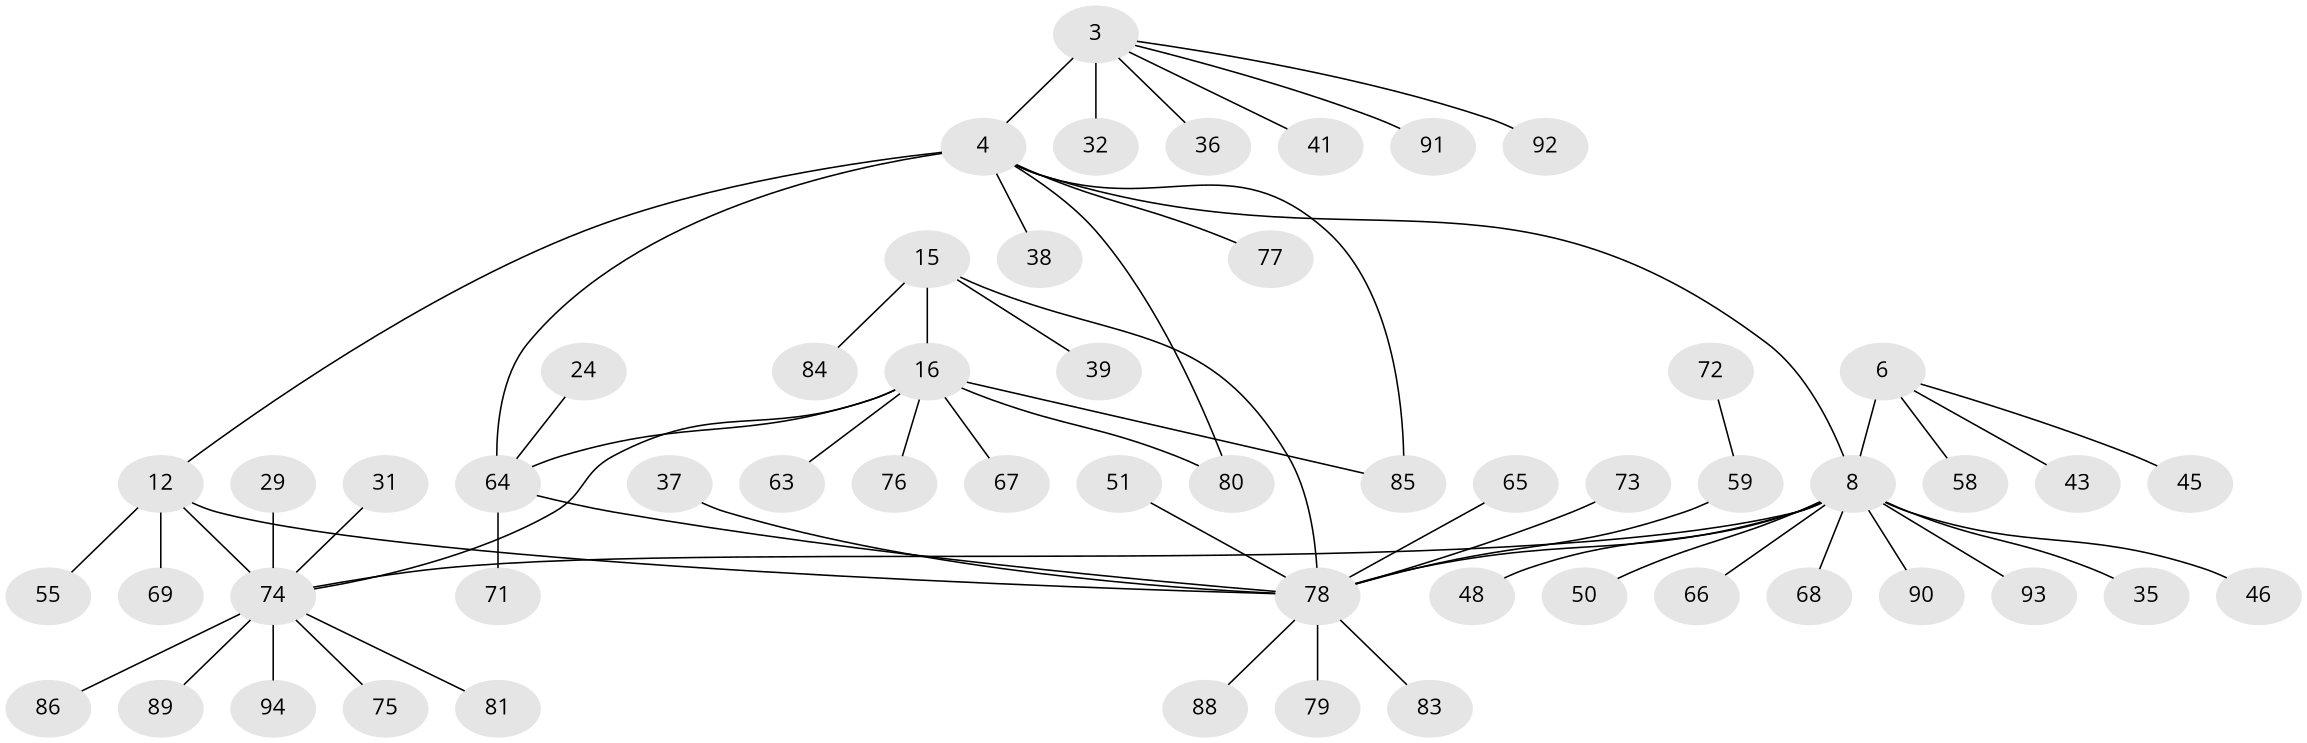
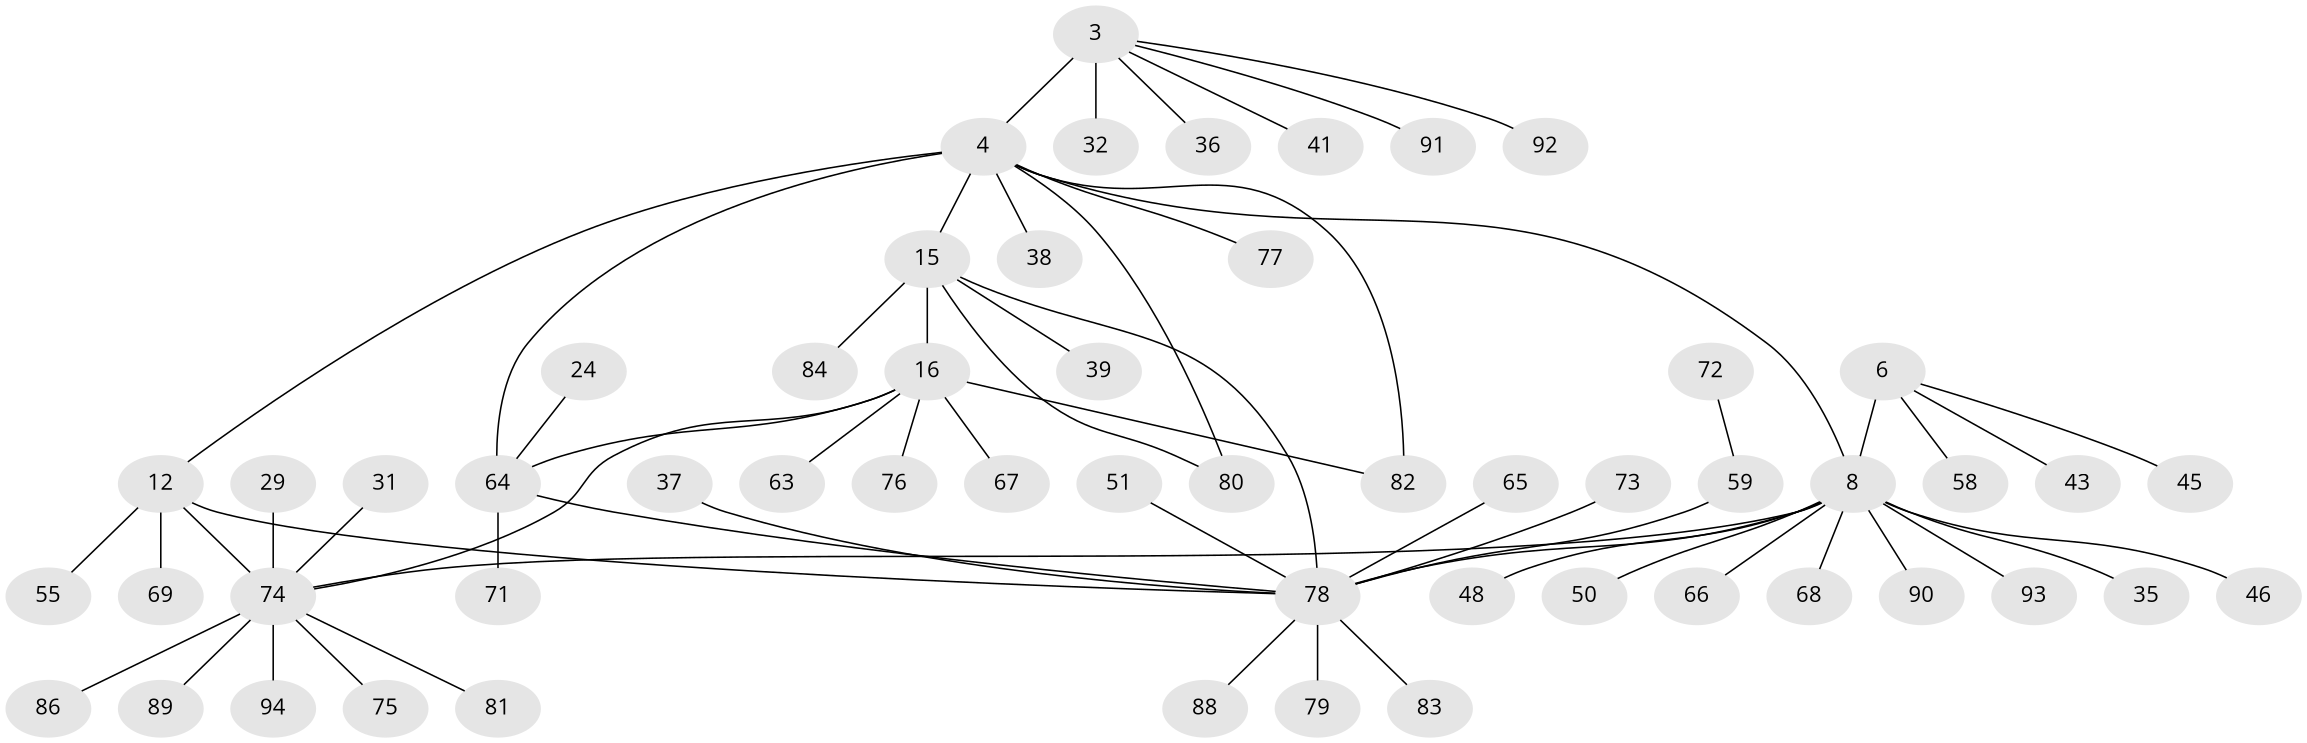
none -> (955, 203)
(1080, 426) -> (1071, 417)
(1403, 484) -> (1403, 484)
